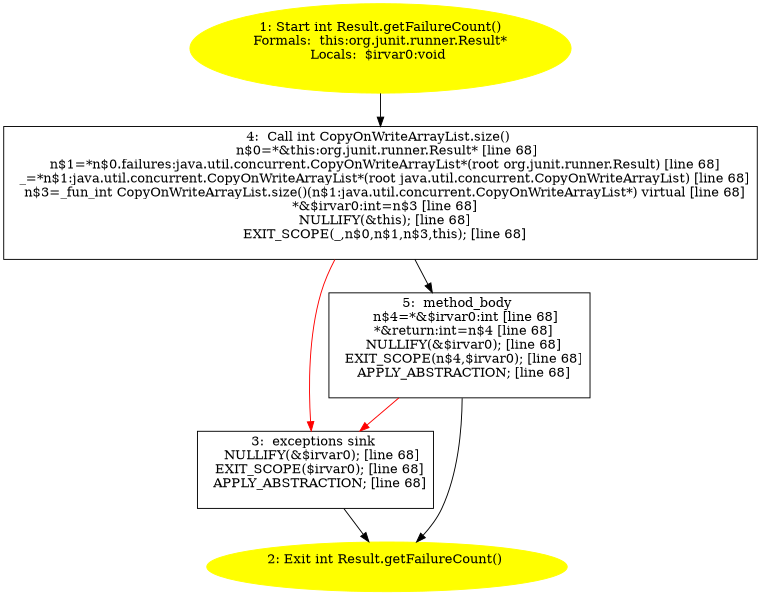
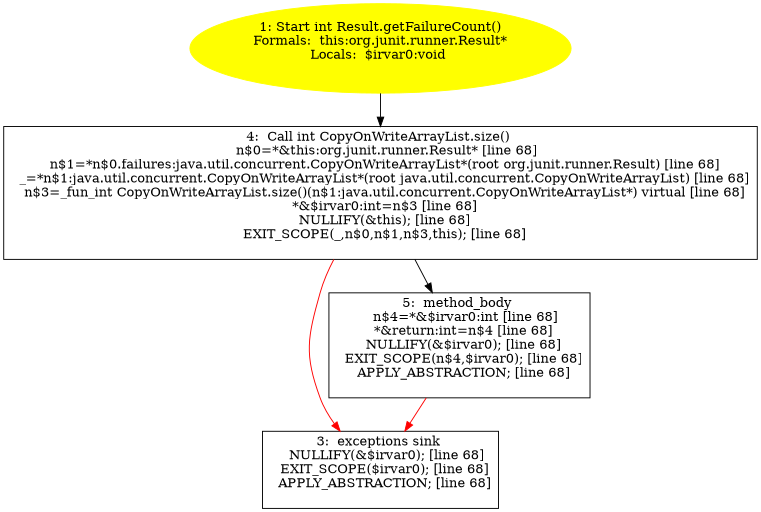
(387, 567) -> none
